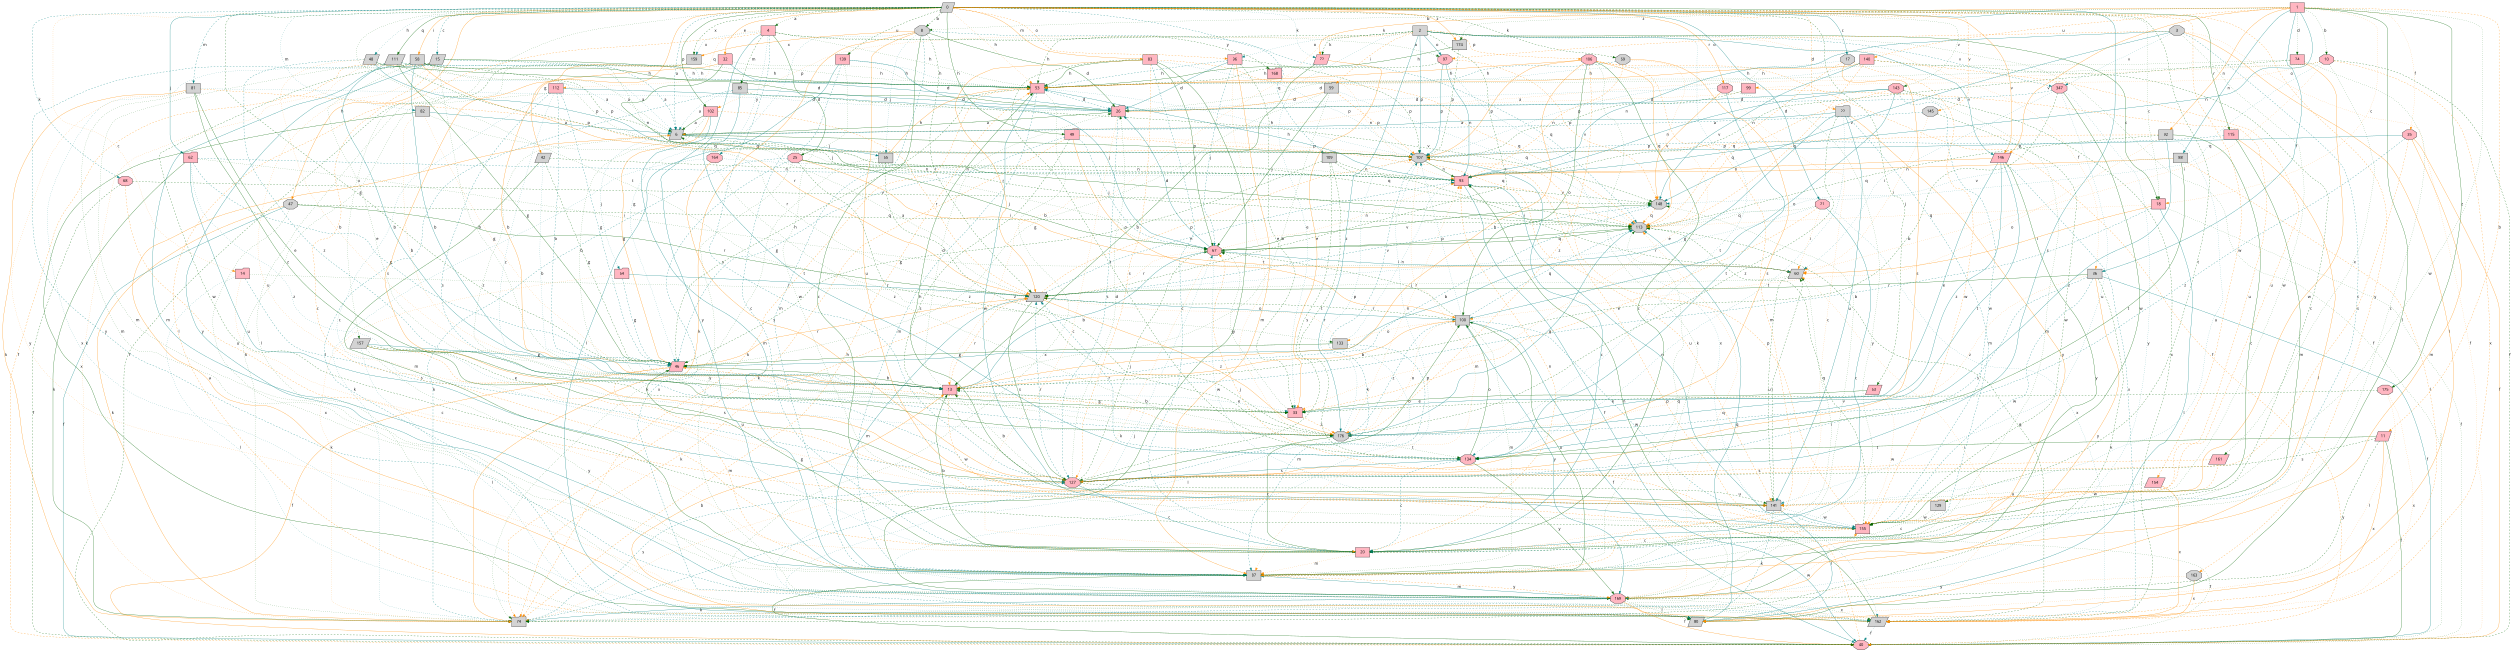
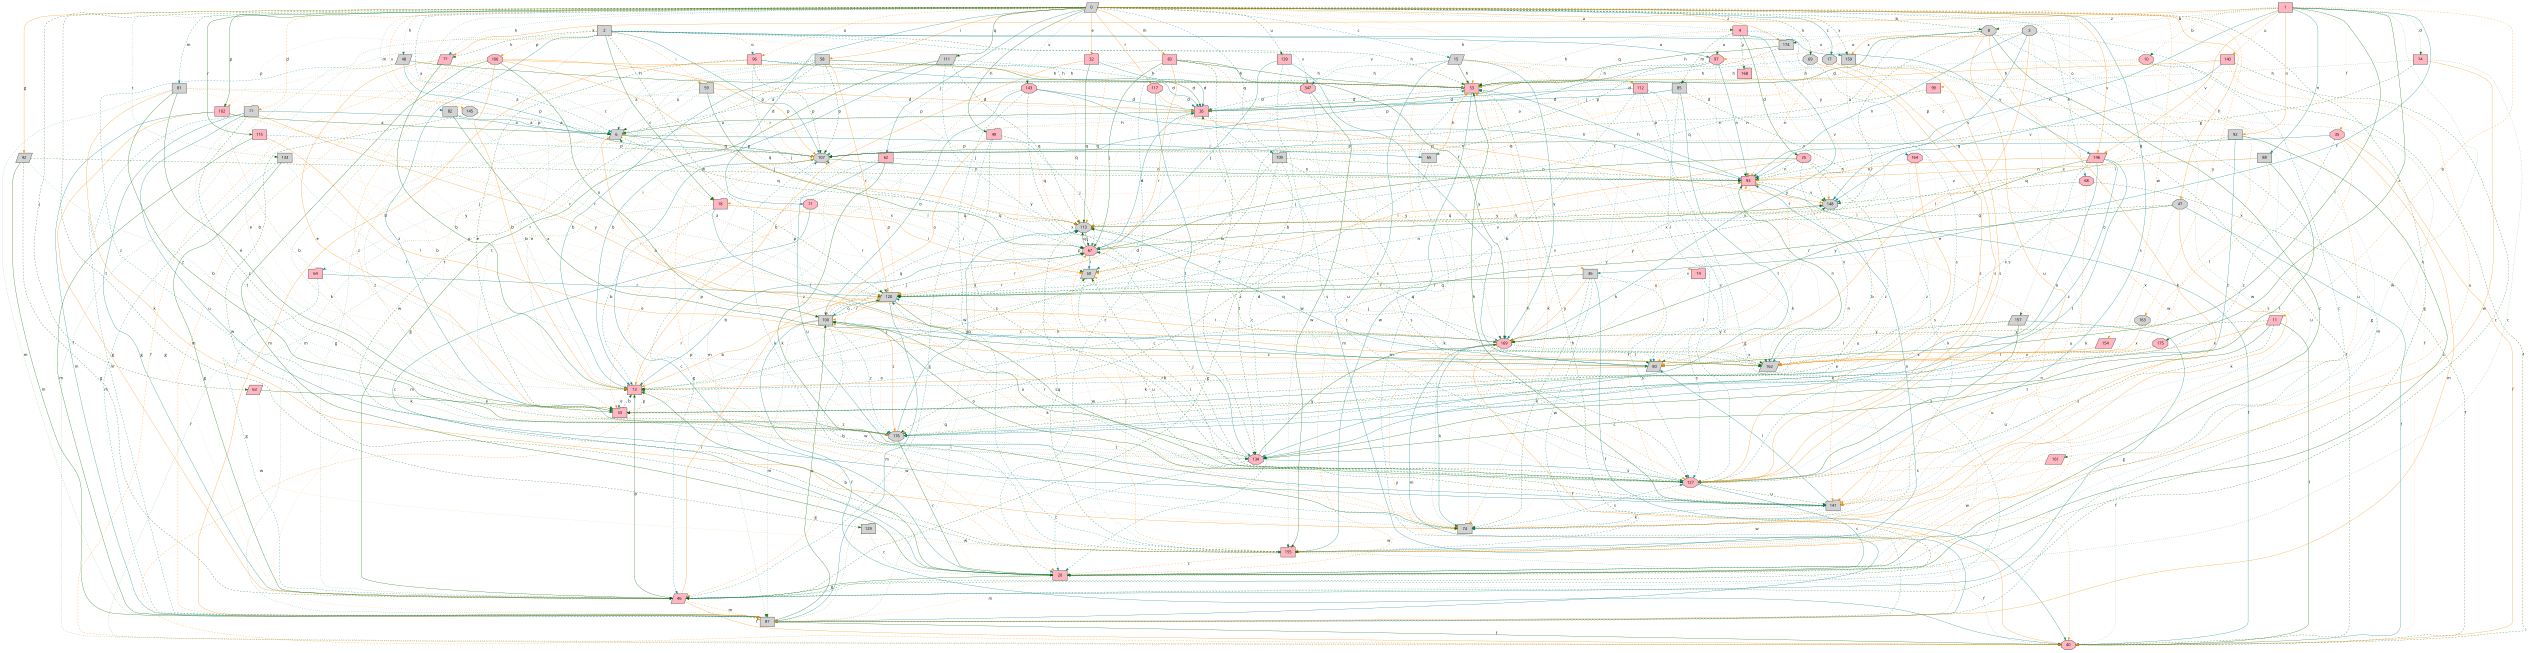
(1378, 123) -> (770, 123)
(1753, 123) -> (2201, 123)
(1402, 327) -> (546, 264)
none -> (1976, 339)
